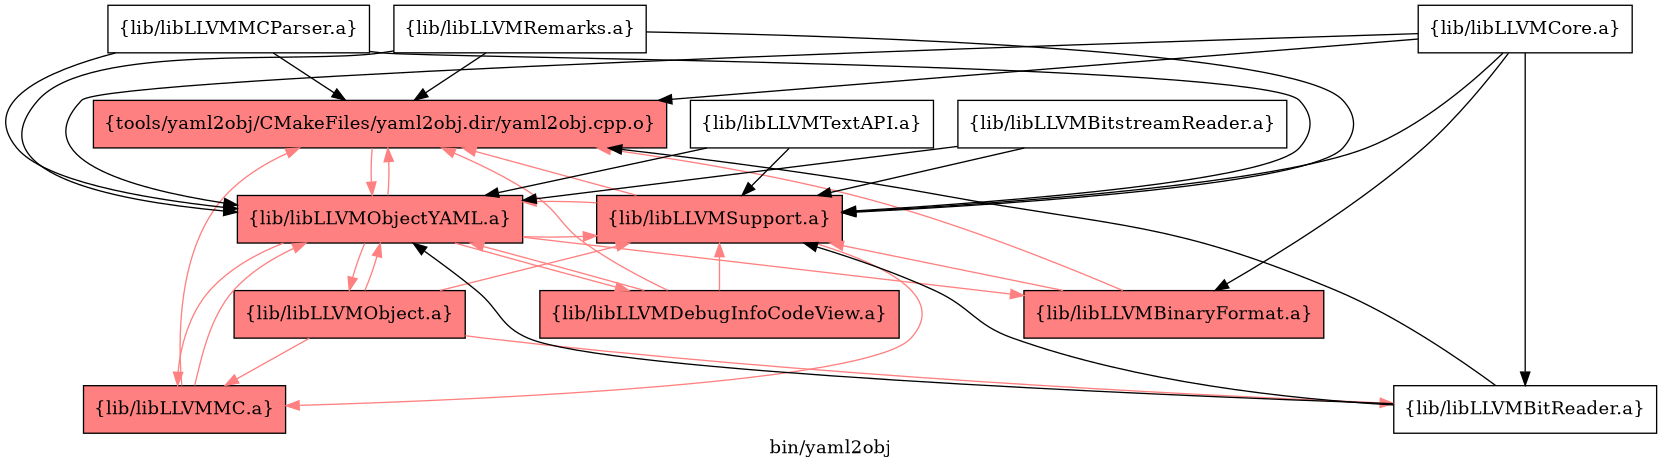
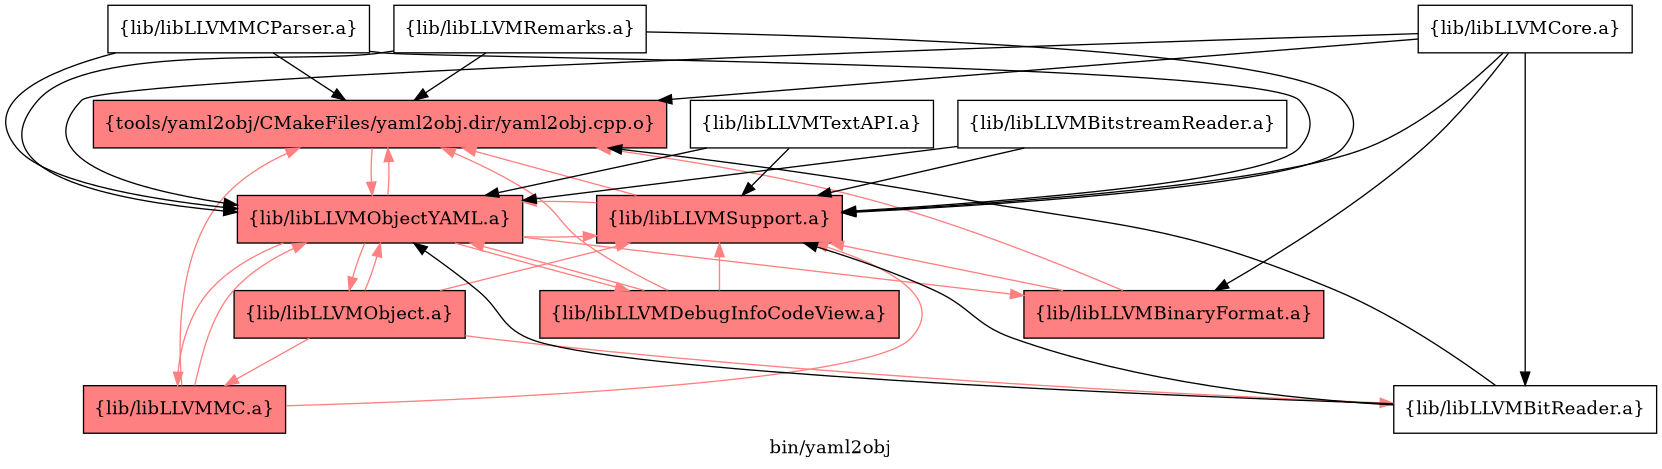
(689, 384) -> (676, 385)
